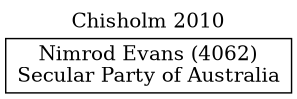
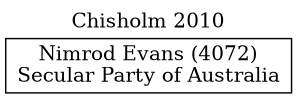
(149, 66) -> (149, 66)
